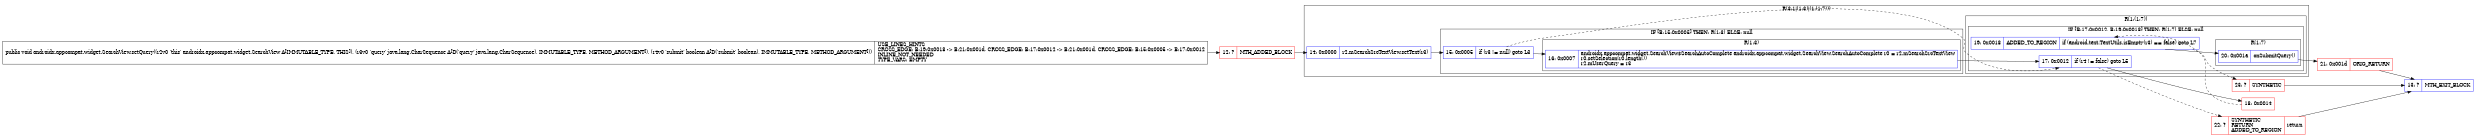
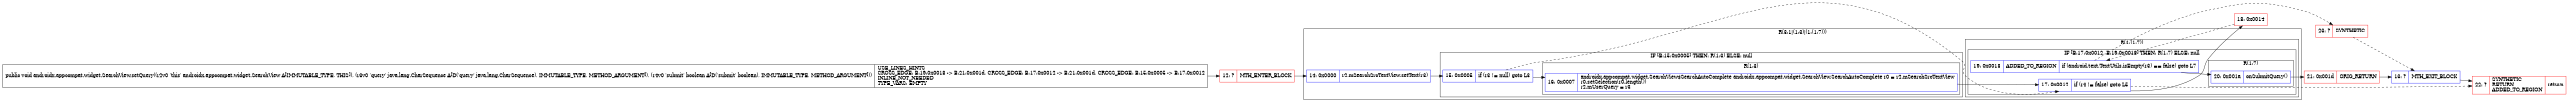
(1266, 52) -> (1266, 76)
(2343, 85) -> (2382, 53)
(2353, 104) -> (2464, 80)
